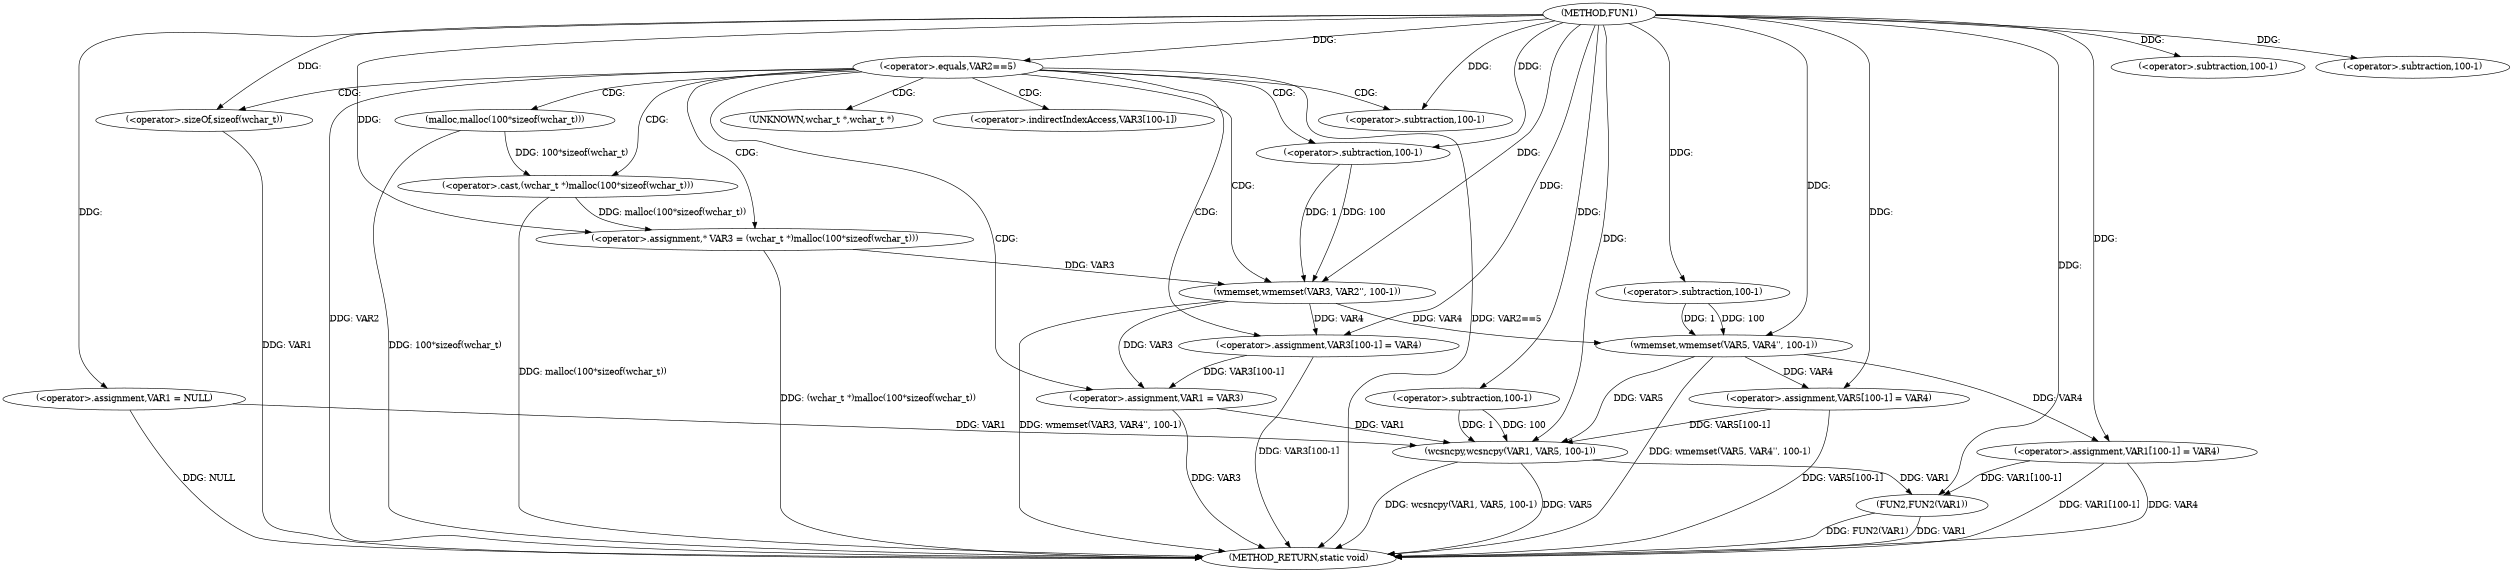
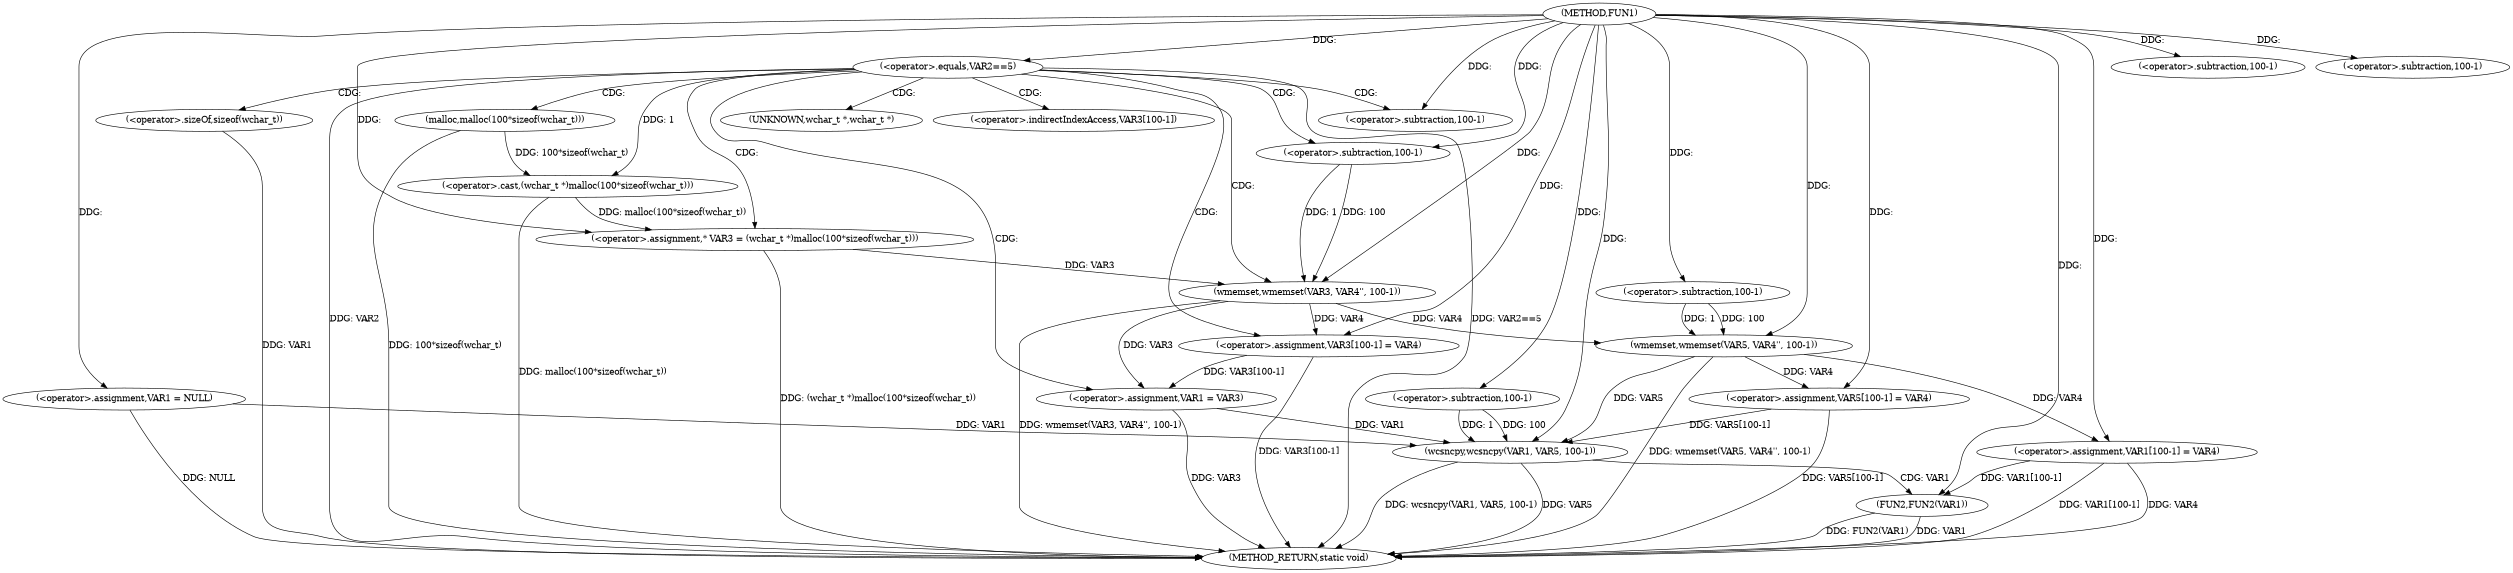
(873, 20) -> none
(659, 120) -> (659, 120)
(1307, 293) -> (1307, 293)
(1925, 479) -> (1925, 479)
